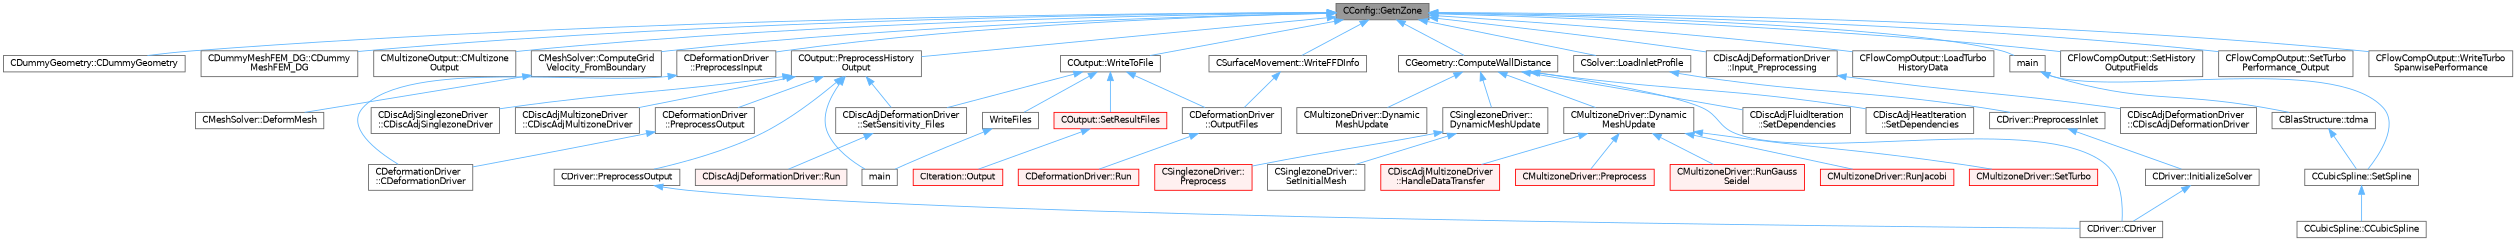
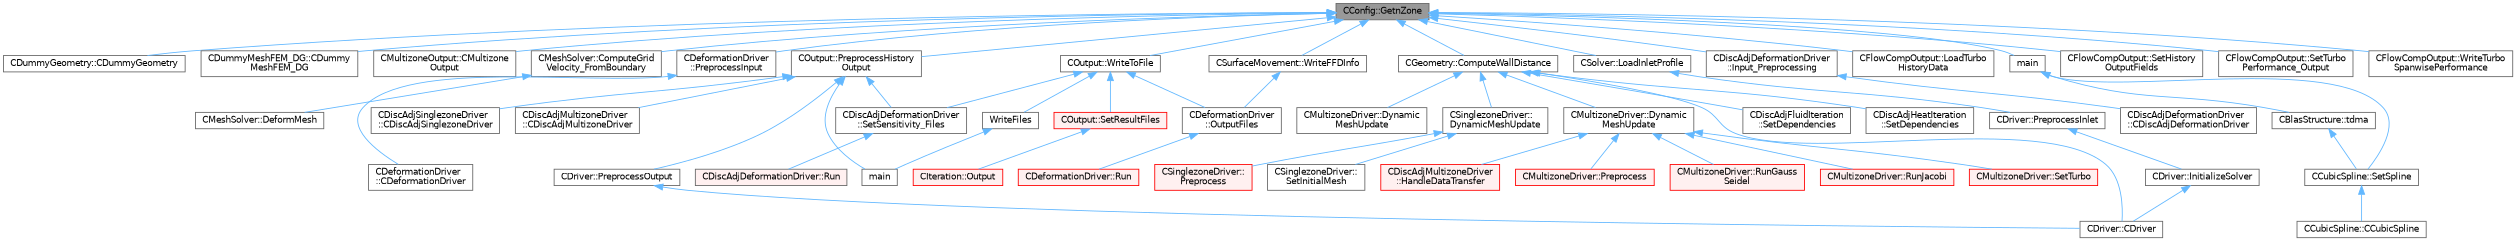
(705, 121) -> none
